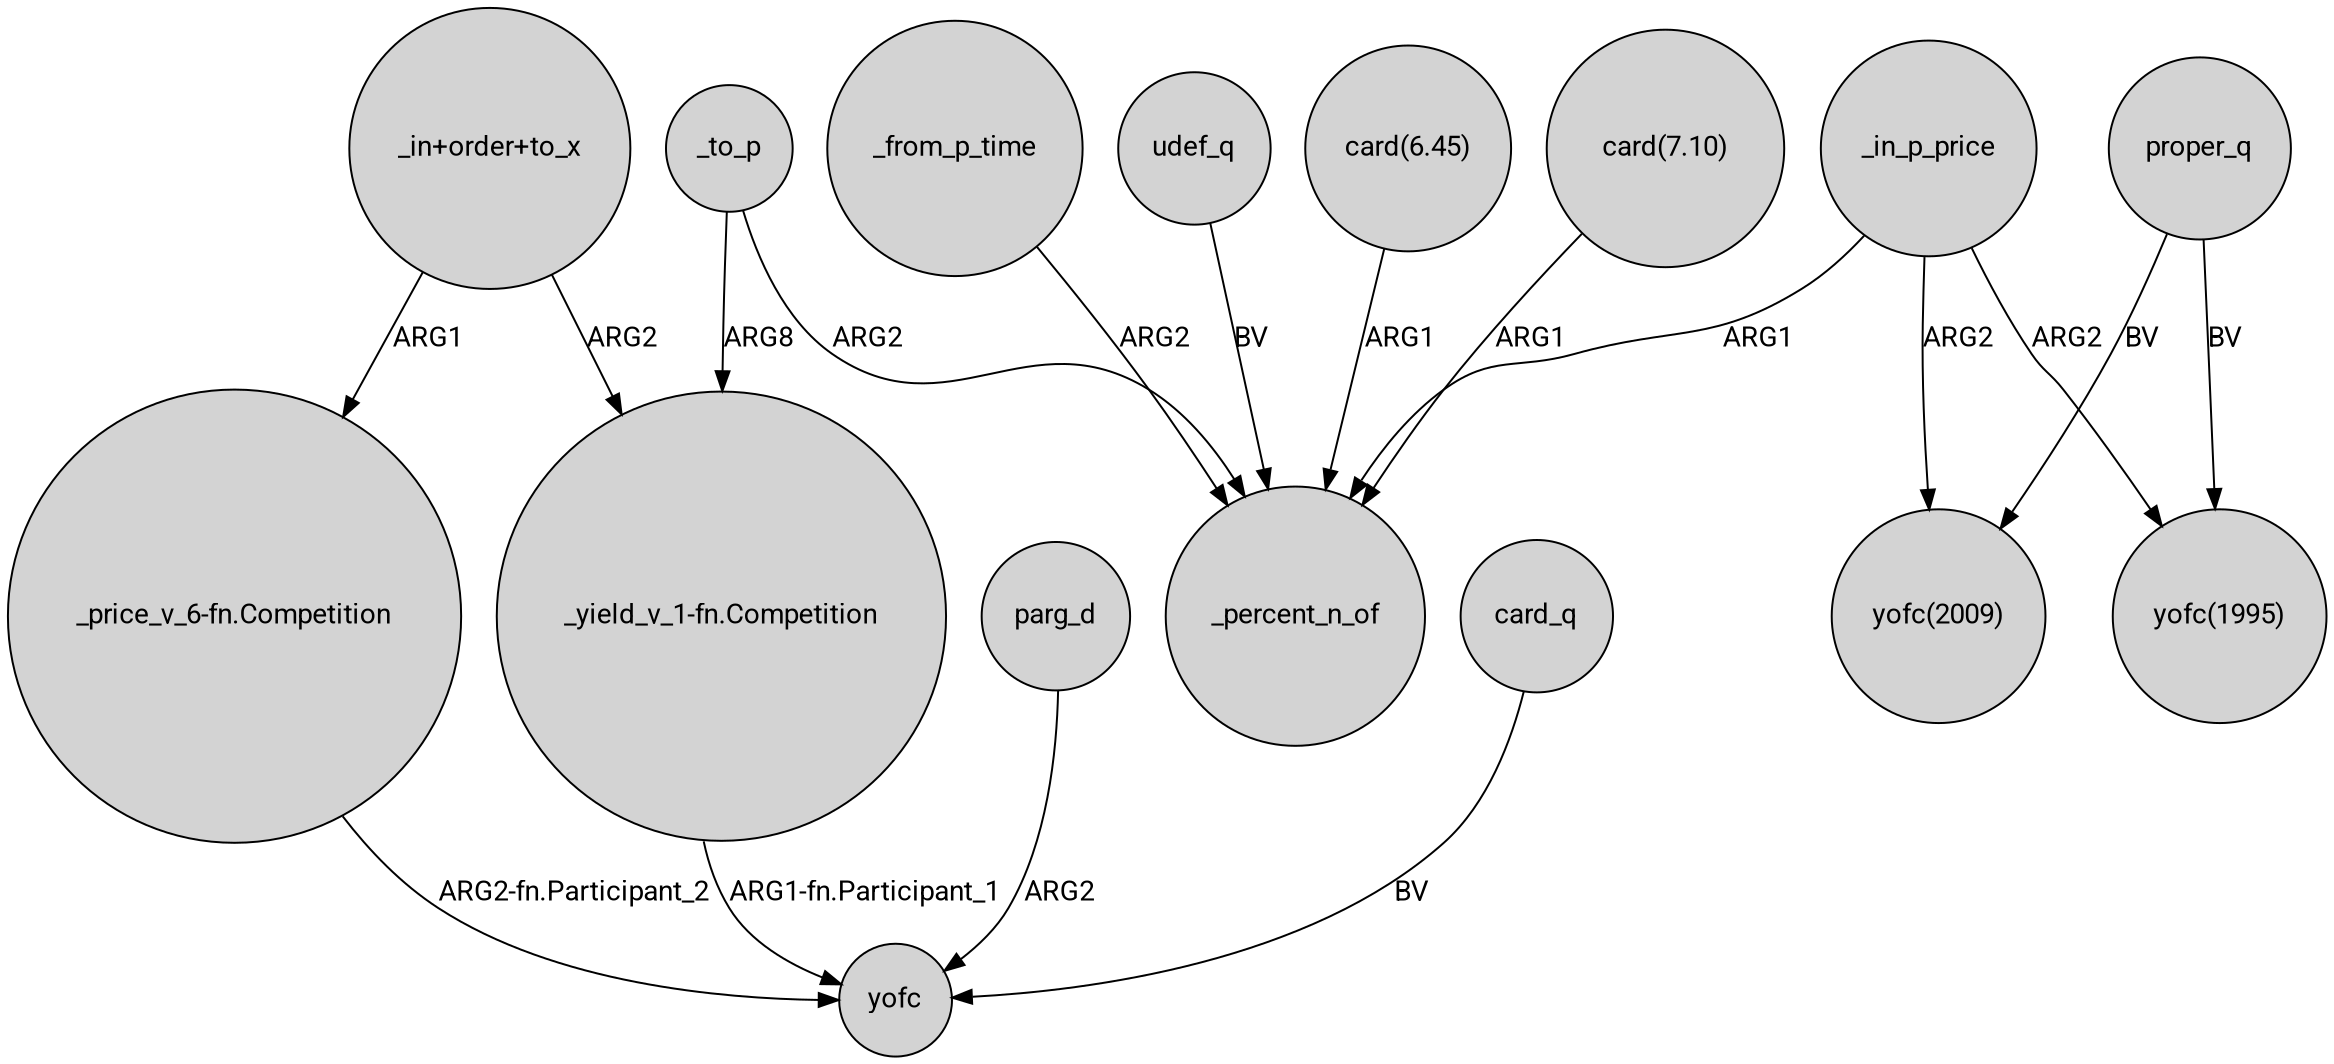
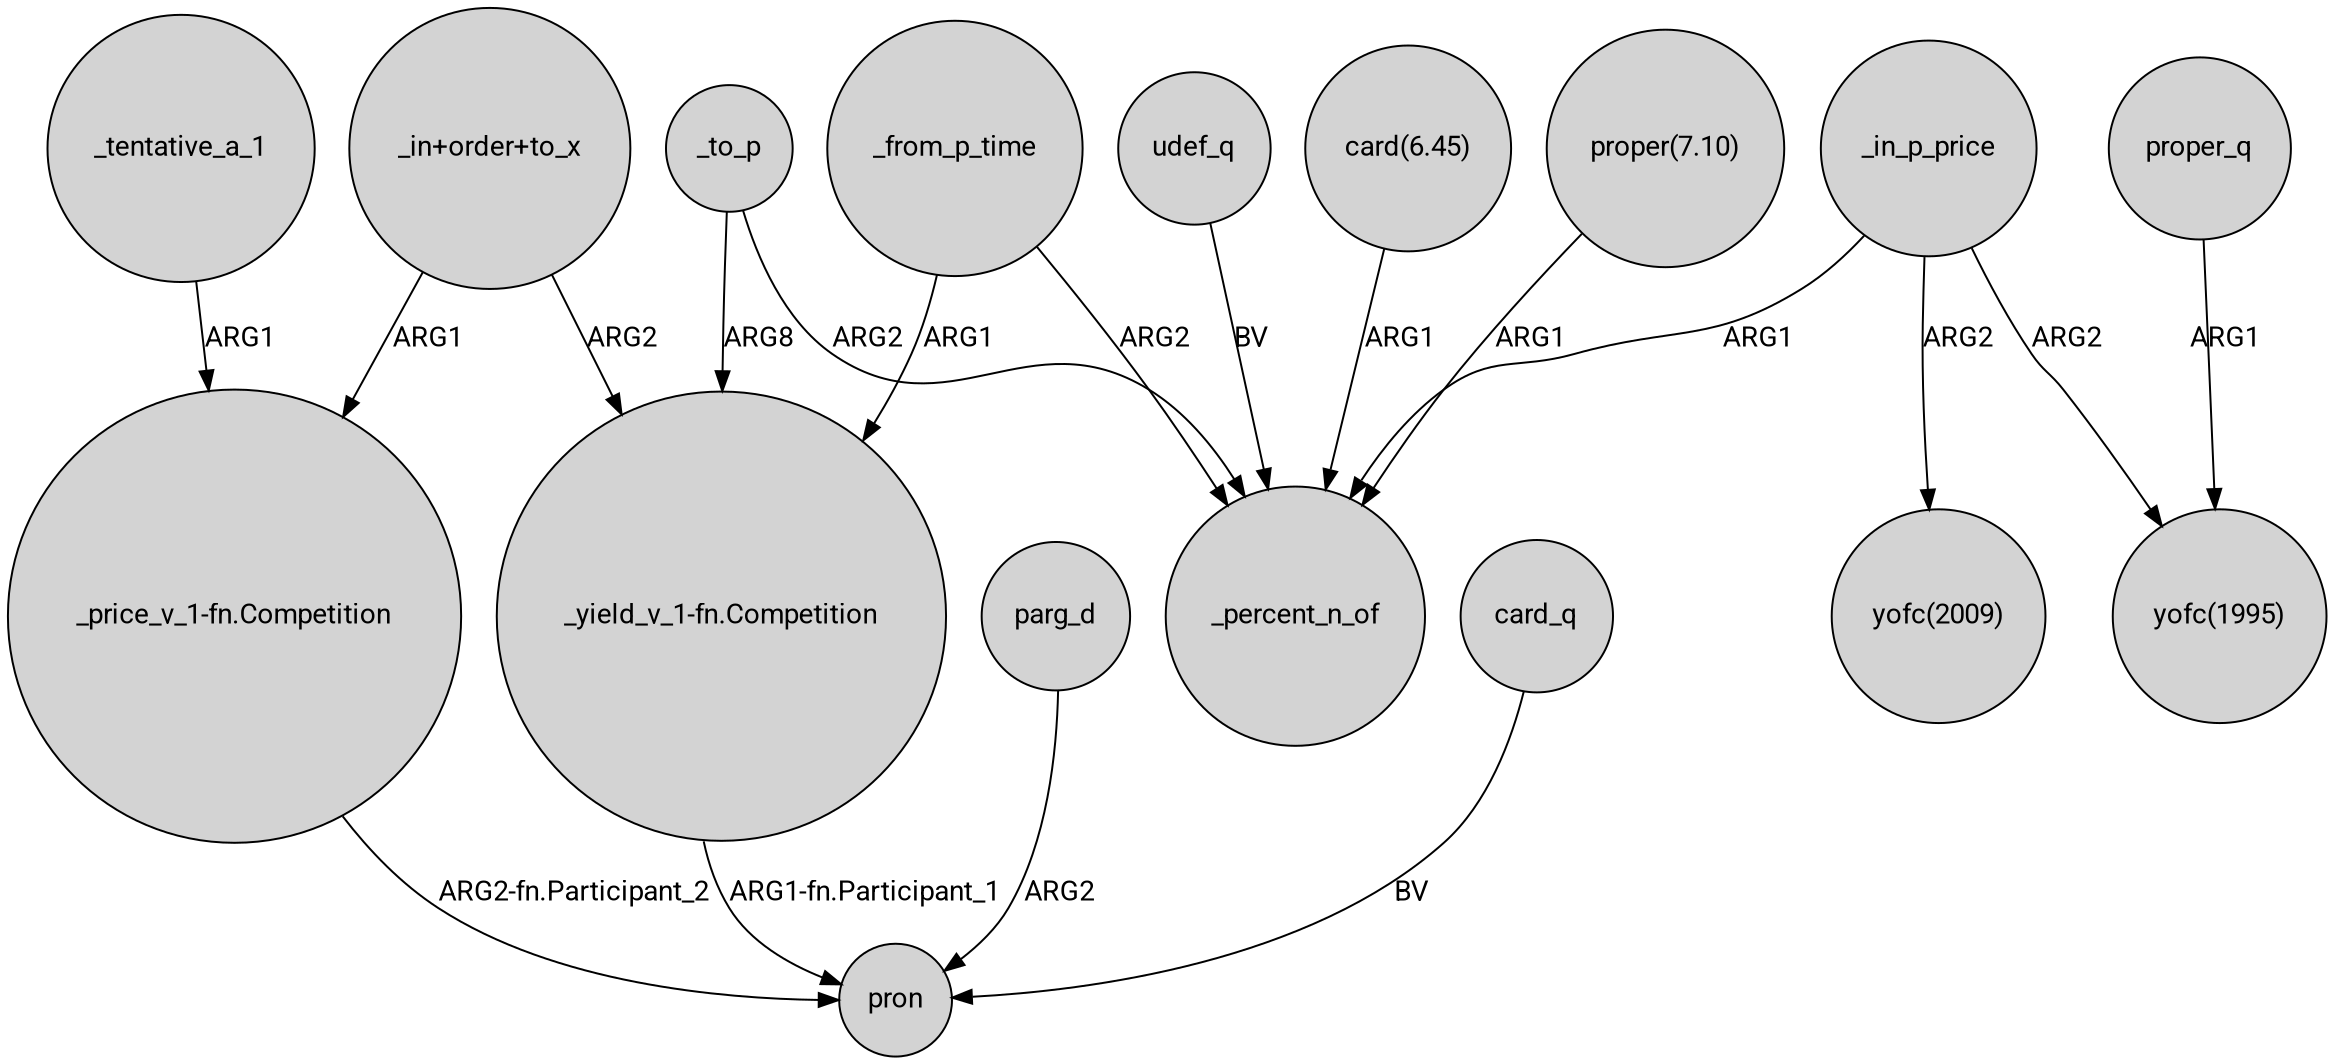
none -> (181, 148)
(1665, 148) -> (1665, 148)
(2226, 339) -> (2226, 339)
none -> (912, 352)
(2098, 377) -> none
(235, 616) -> (235, 616)
(896, 1000) -> (896, 1000)
